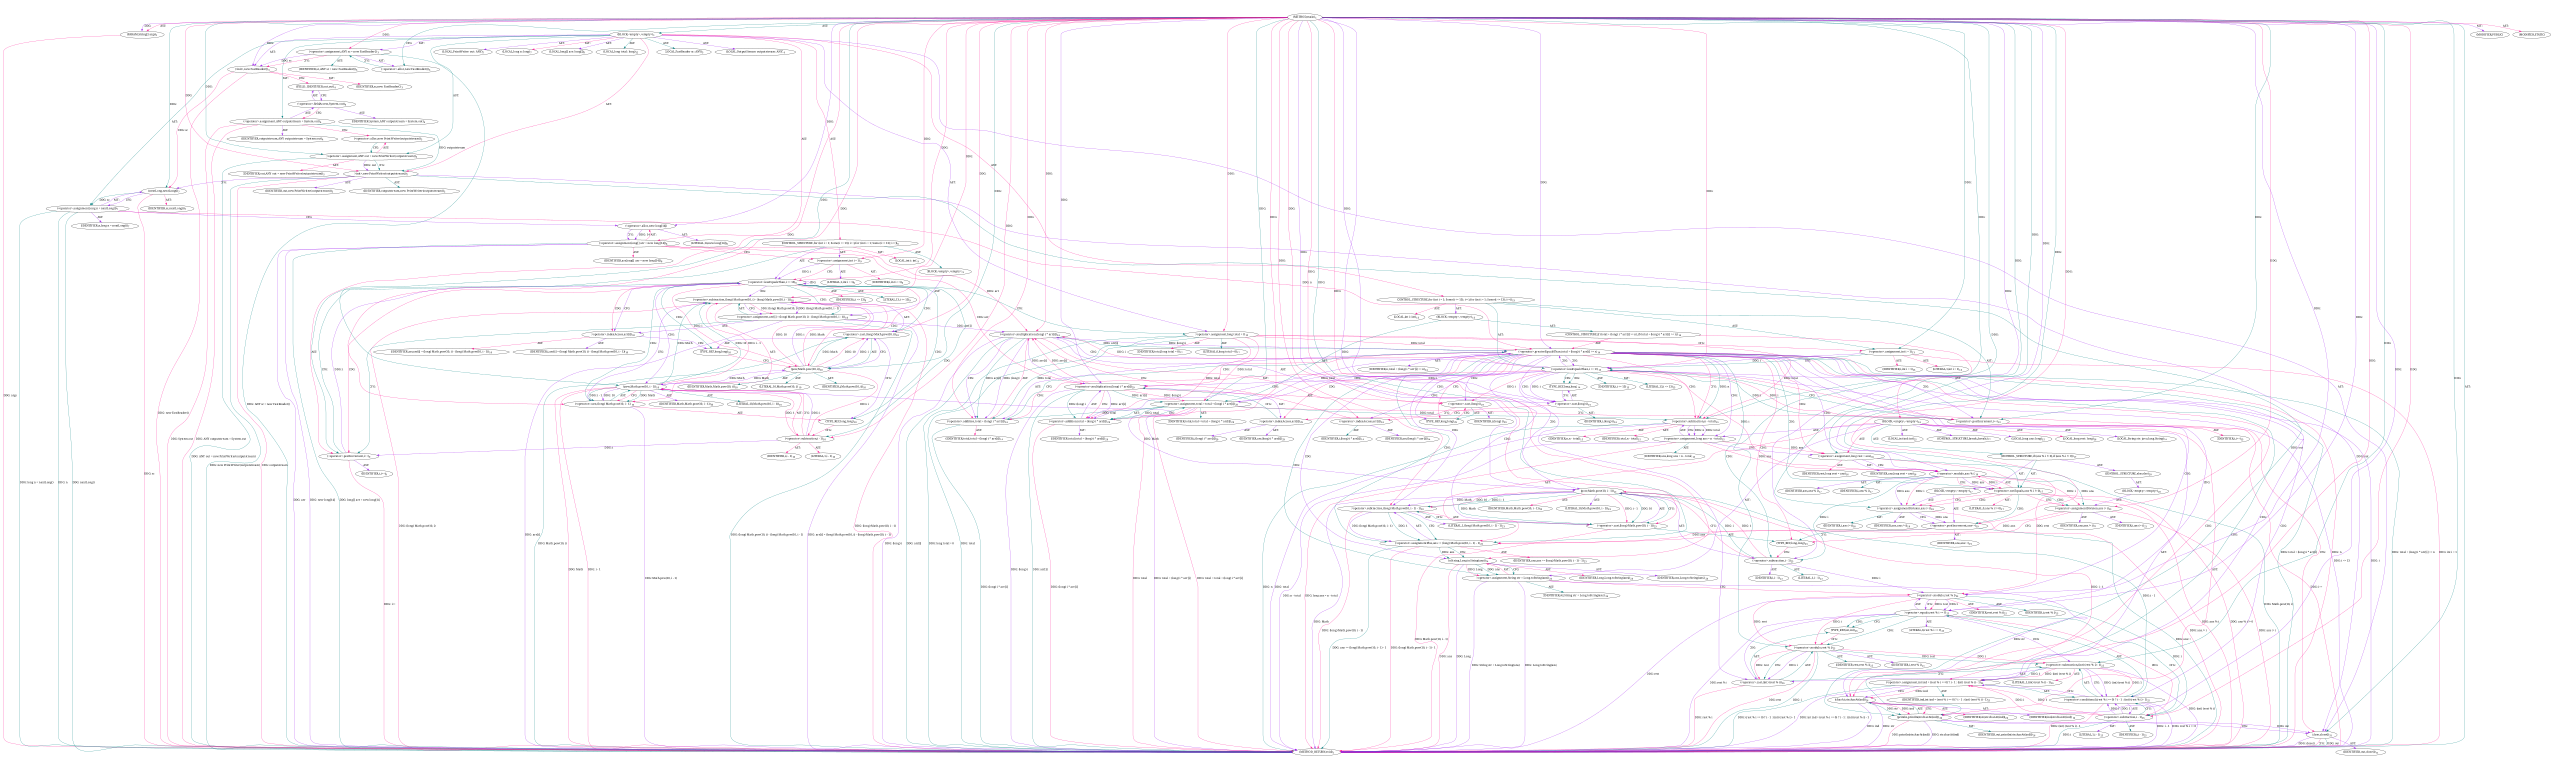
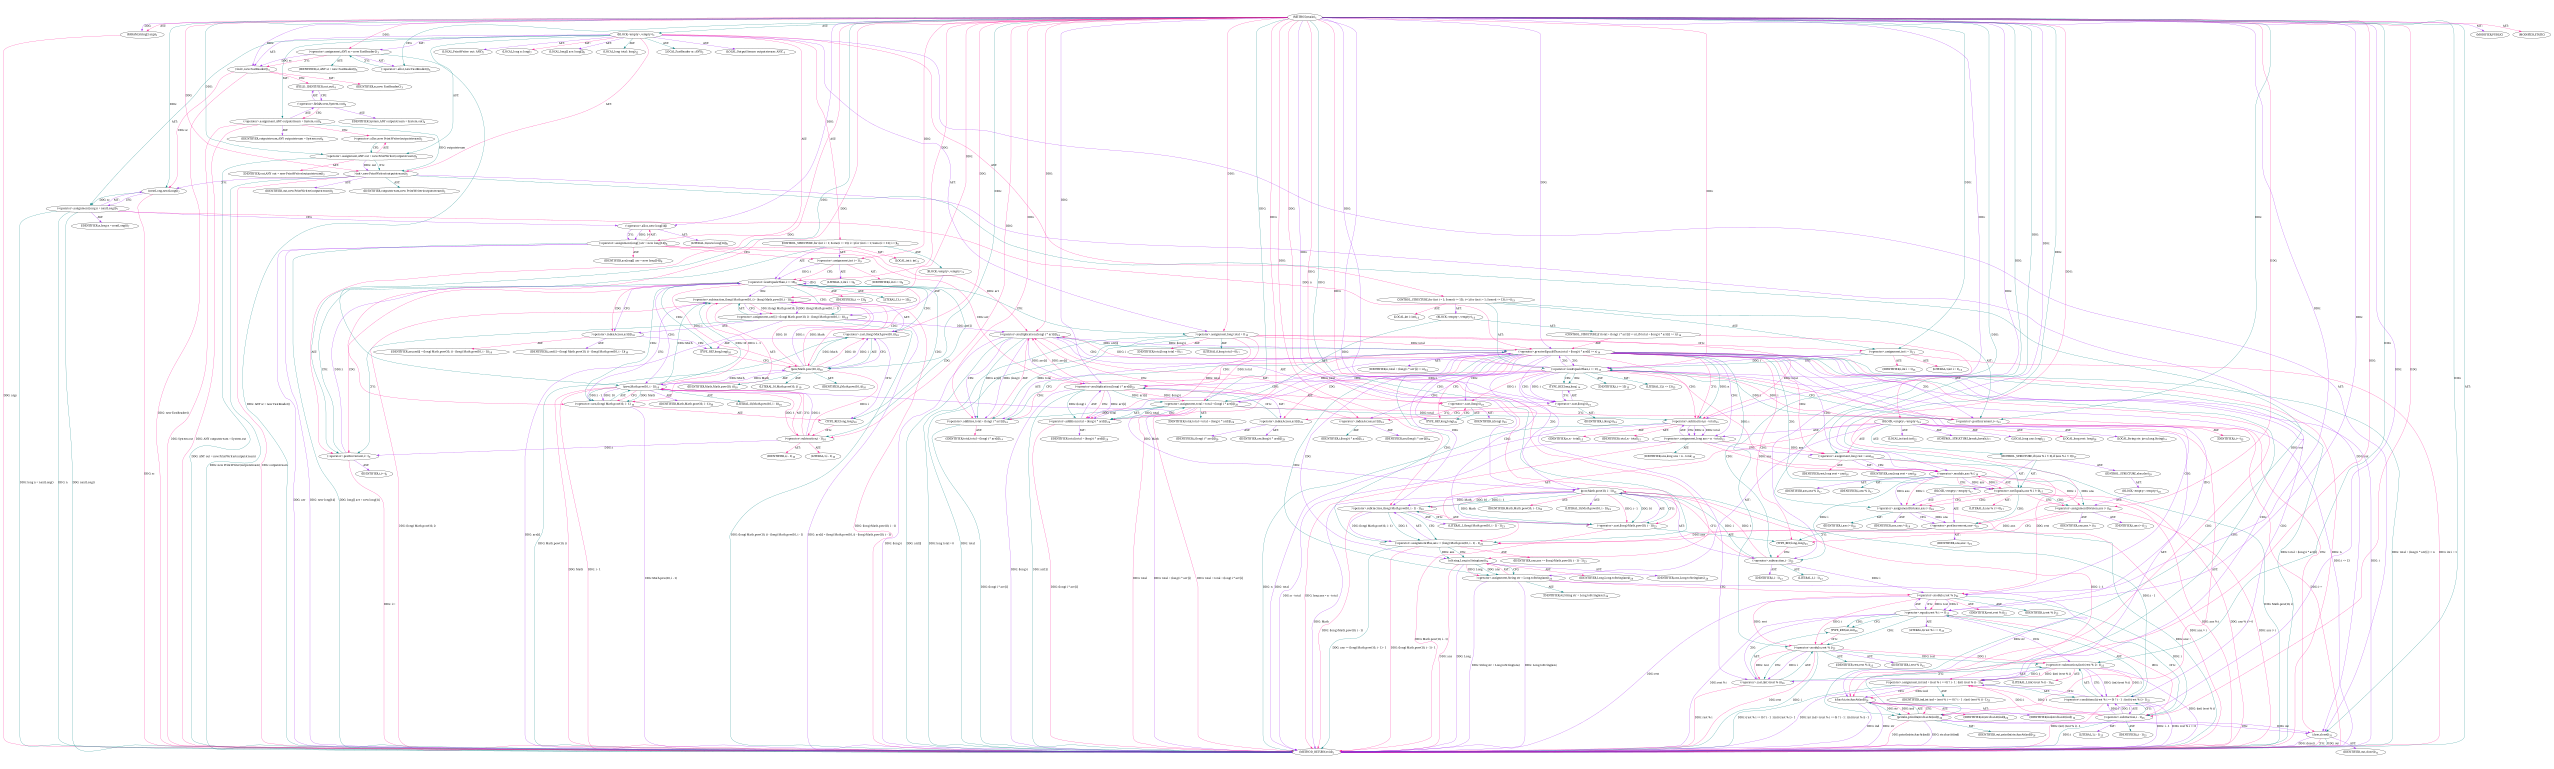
(1939, 41) -> (1939, 41)
(167, 209) -> none
